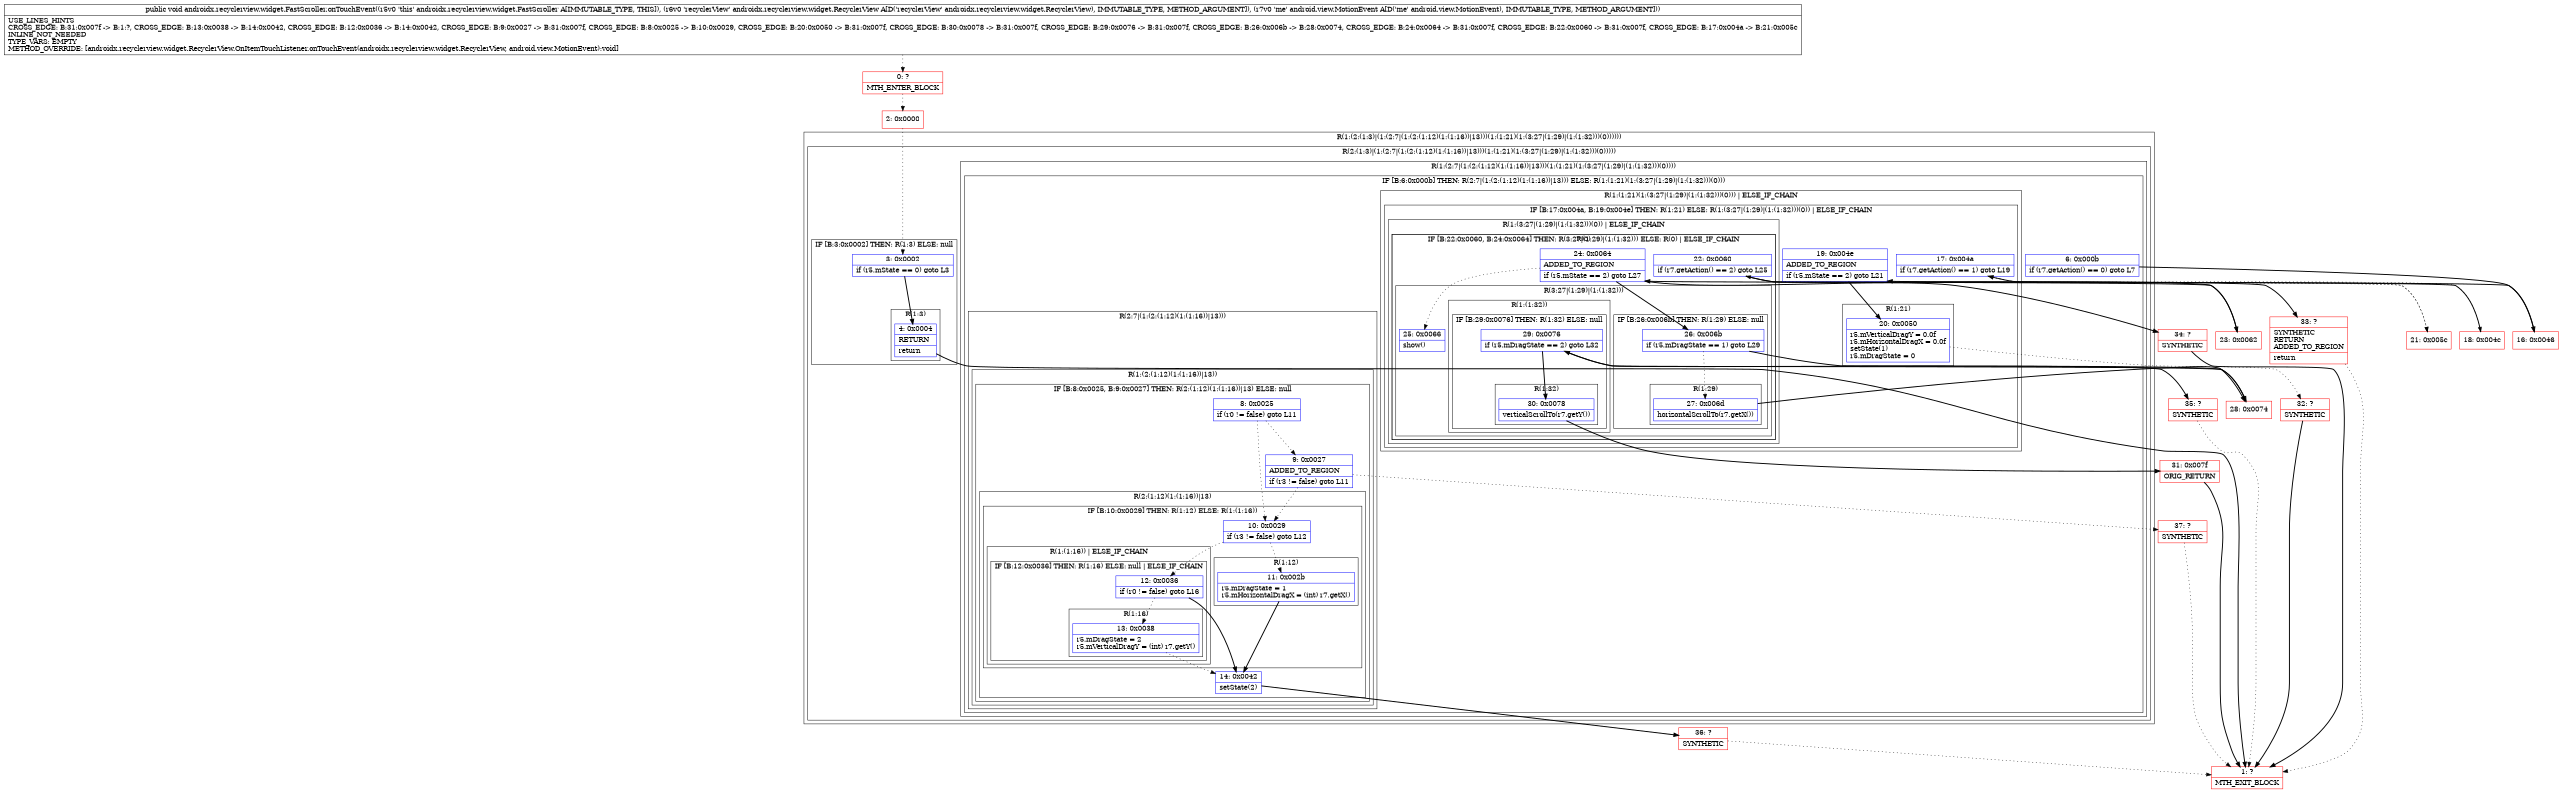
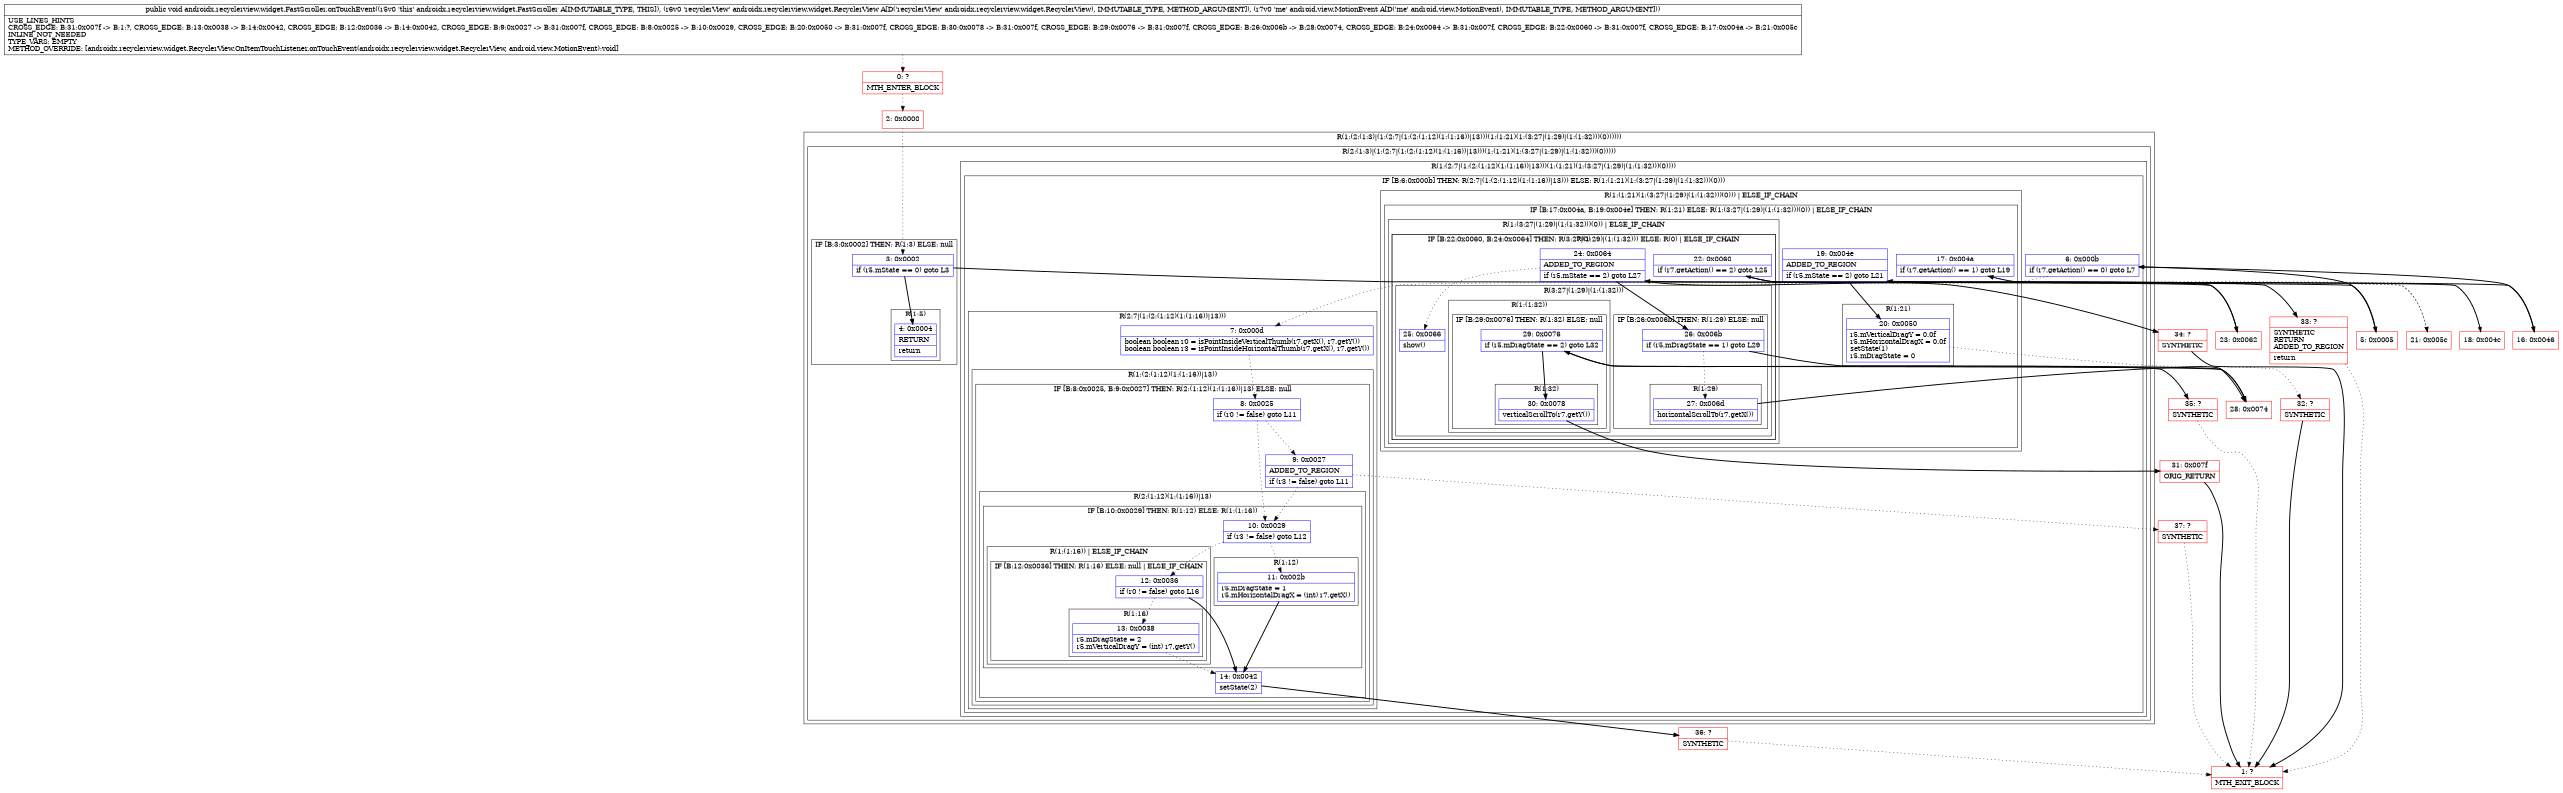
(916, 315) -> (916, 315)
none -> (1247, 340)
none -> (2377, 340)
(1818, 377) -> none
